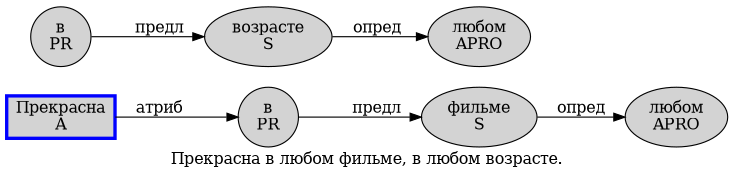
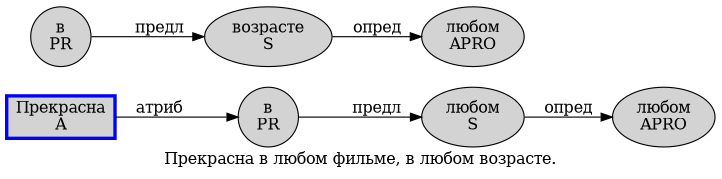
(479, 117) -> (473, 117)
